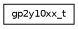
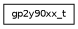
(39, 14) -> (39, 14)
